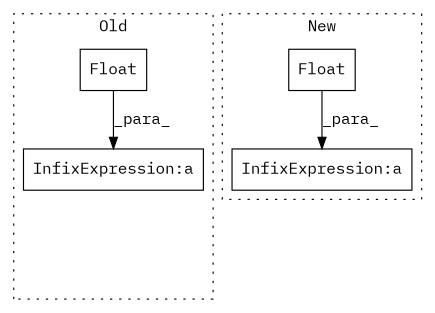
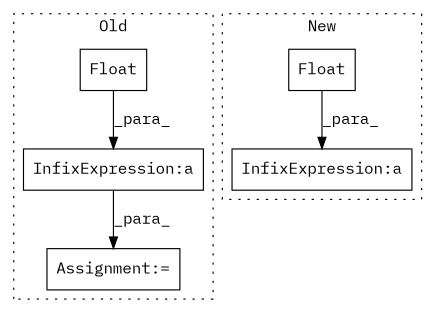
none -> (113, 269)
